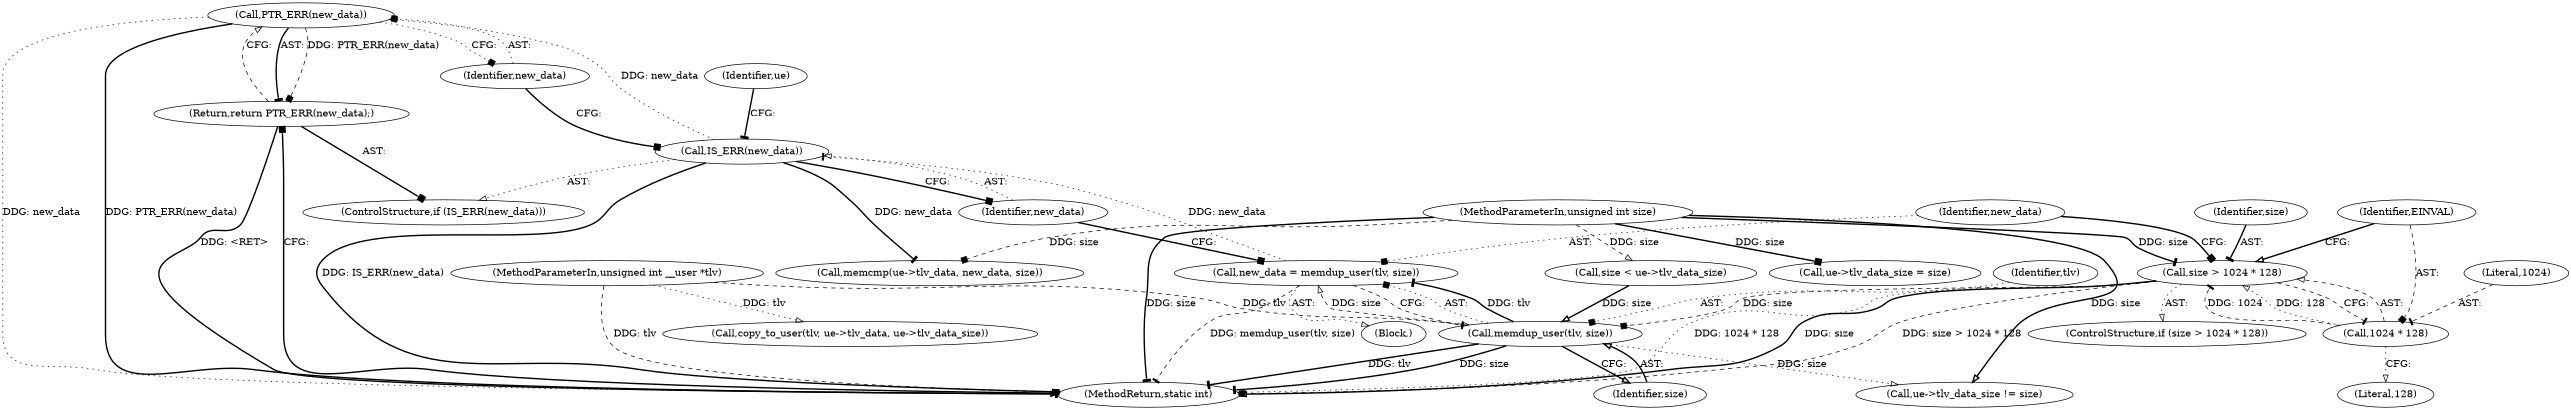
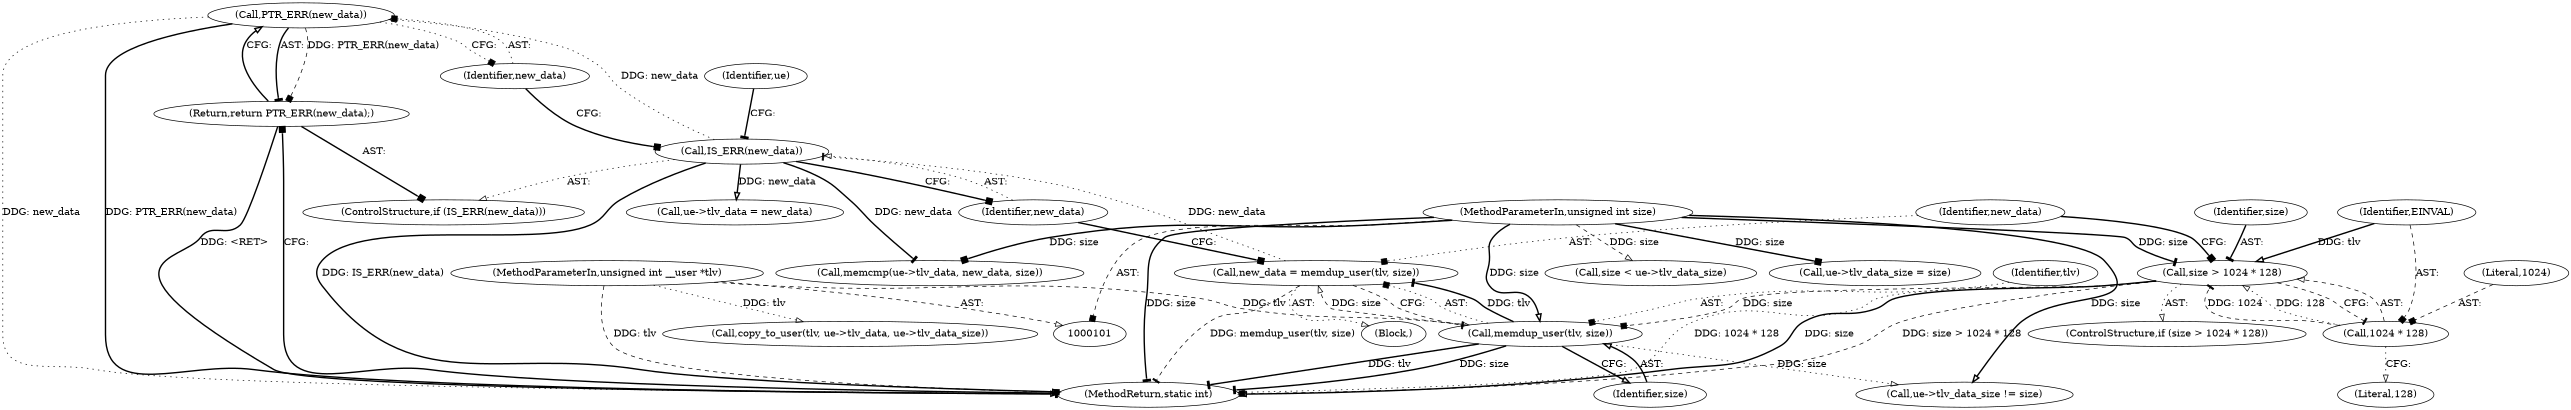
(245, 67) -> (245, 67)
none -> (735, 212)
(1209, 225) -> (1172, 225)
(2339, 243) -> (2339, 243)
(1599, 302) -> (1487, 282)
(2453, 303) -> (2453, 303)
none -> (1090, 334)
